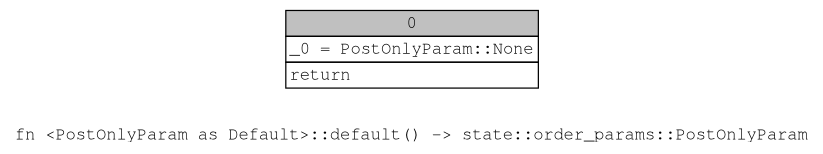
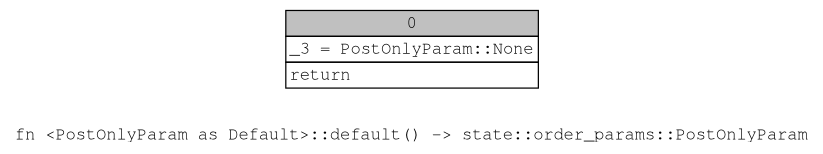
(412, 49) -> (412, 49)
